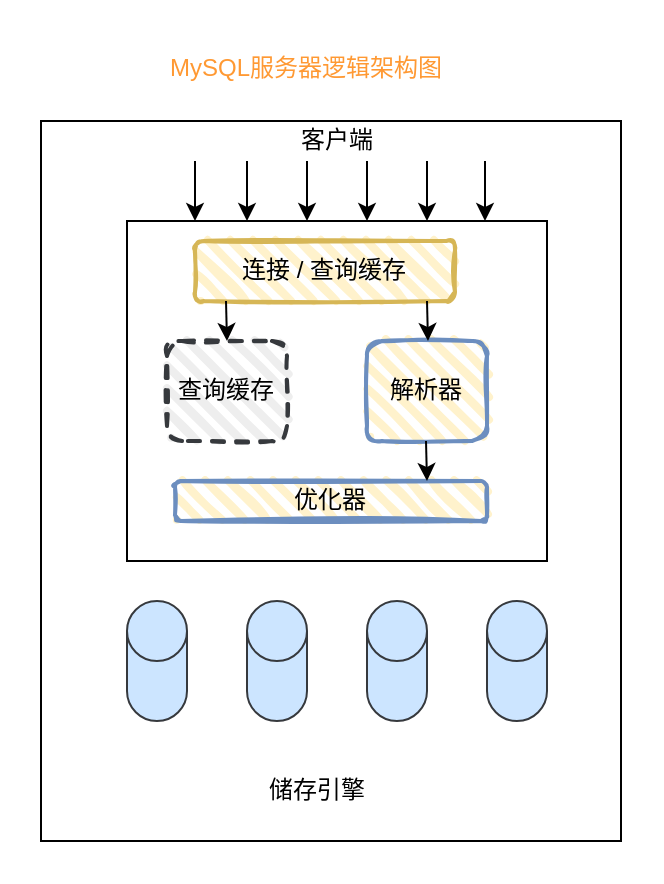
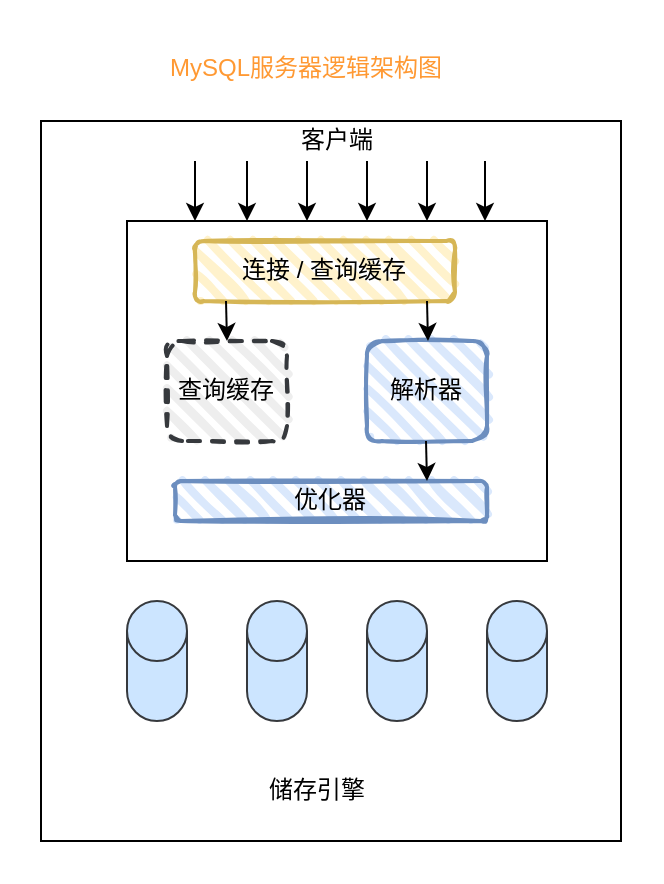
(427, 391) -> (427, 391)
(331, 501) -> (331, 501)
